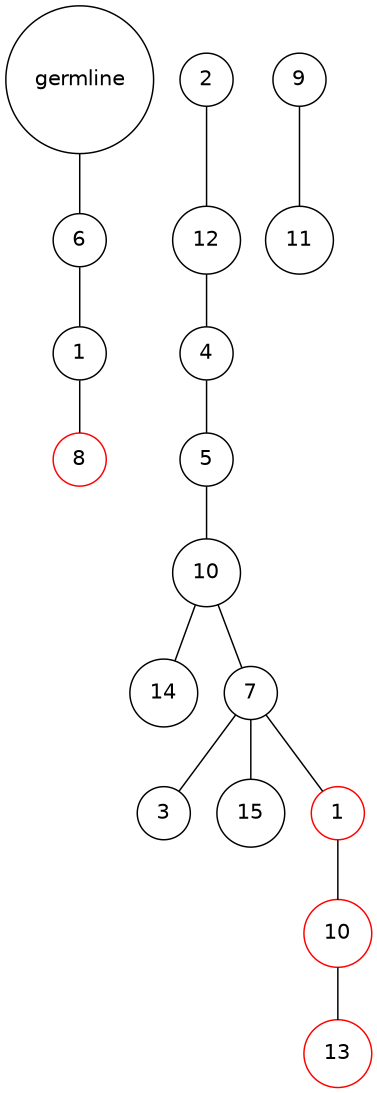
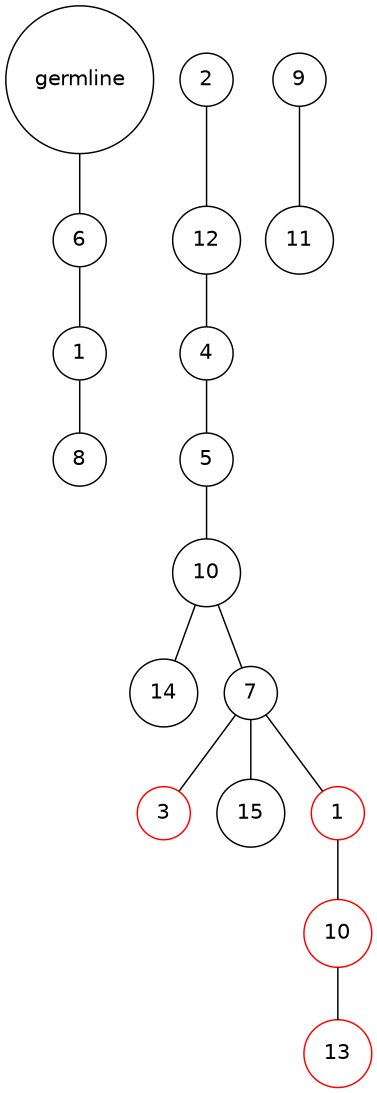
(80, 460) -> (80, 460)
(164, 813) -> (164, 813)
